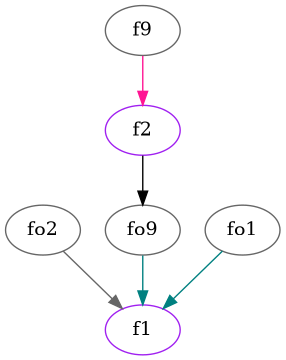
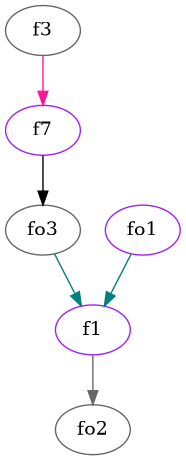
(143, 30) -> (43, 30)
(143, 130) -> (43, 130)
(143, 230) -> (43, 230)
(243, 230) -> (143, 230)
(88, 275) -> (93, 373)
